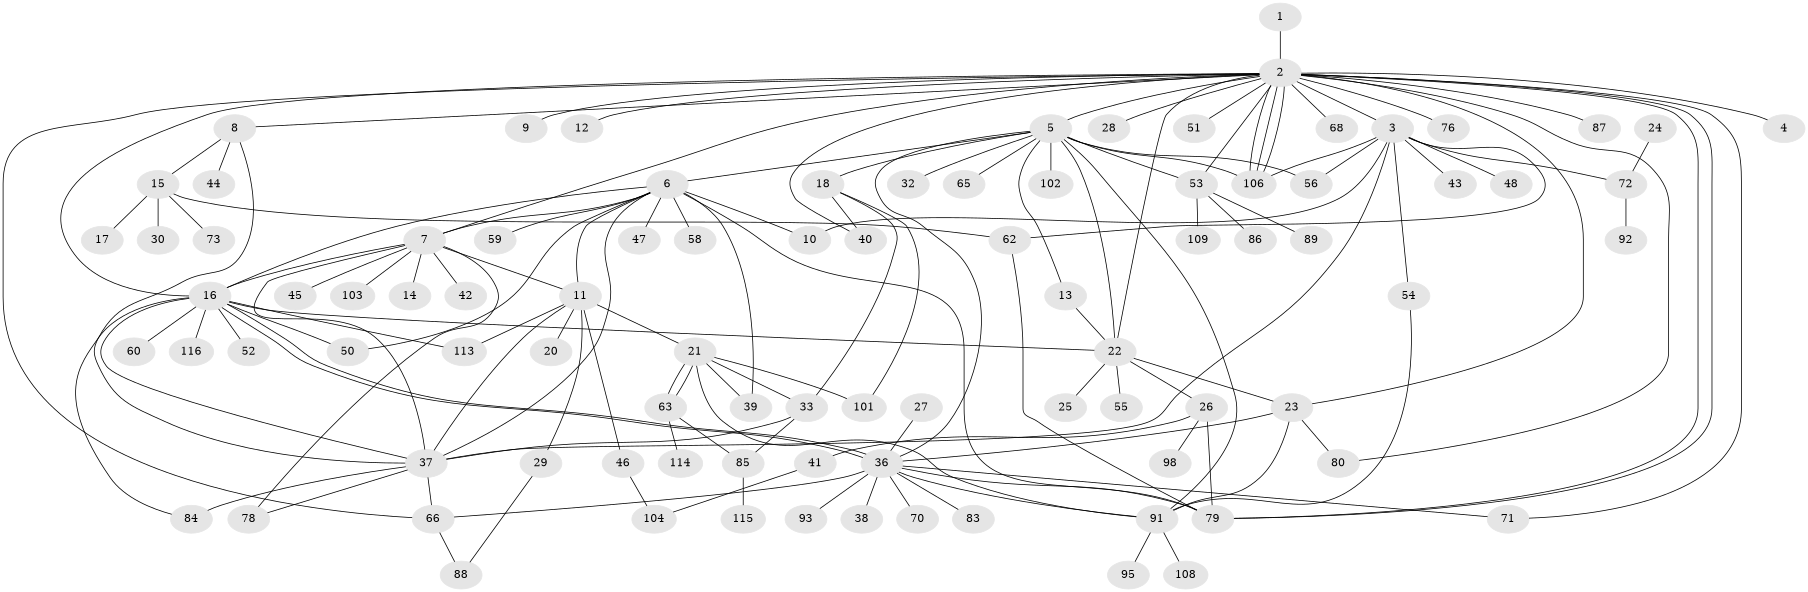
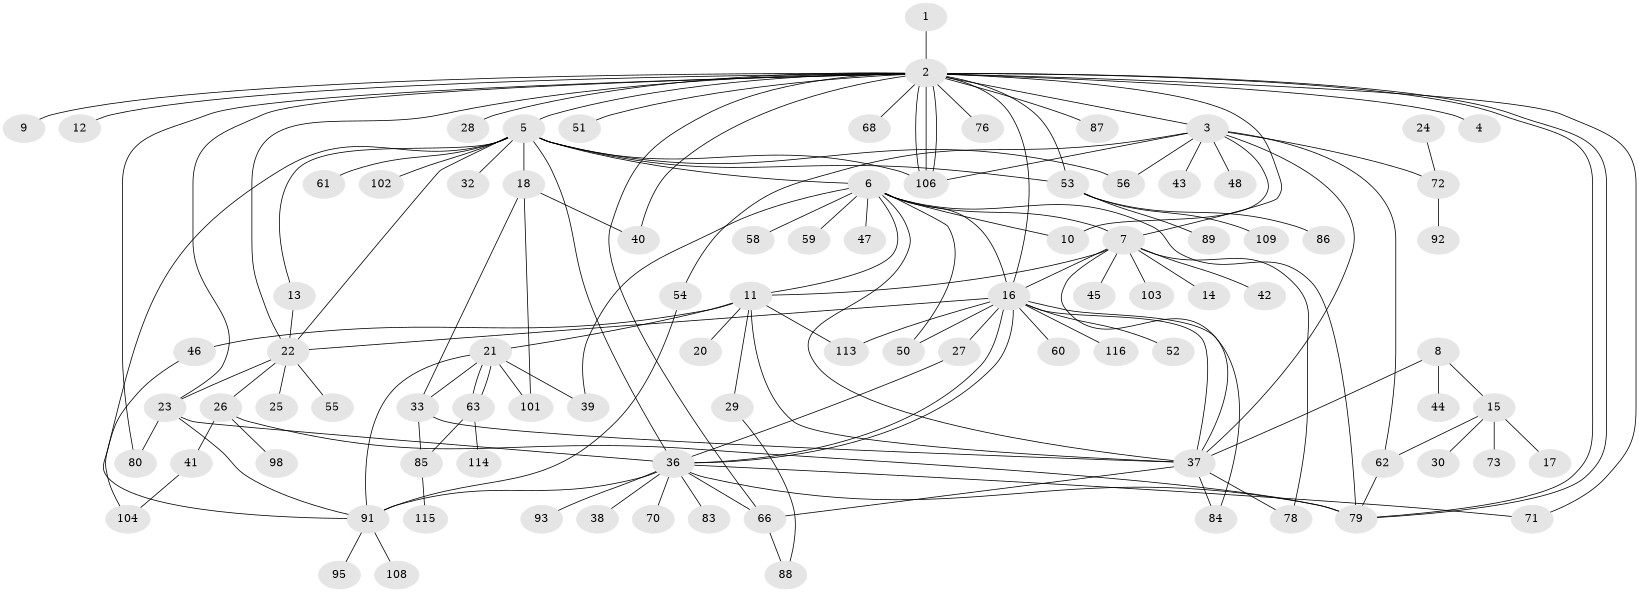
(758, 101) -> none
(964, 184) -> (324, 184)
none -> (984, 324)
